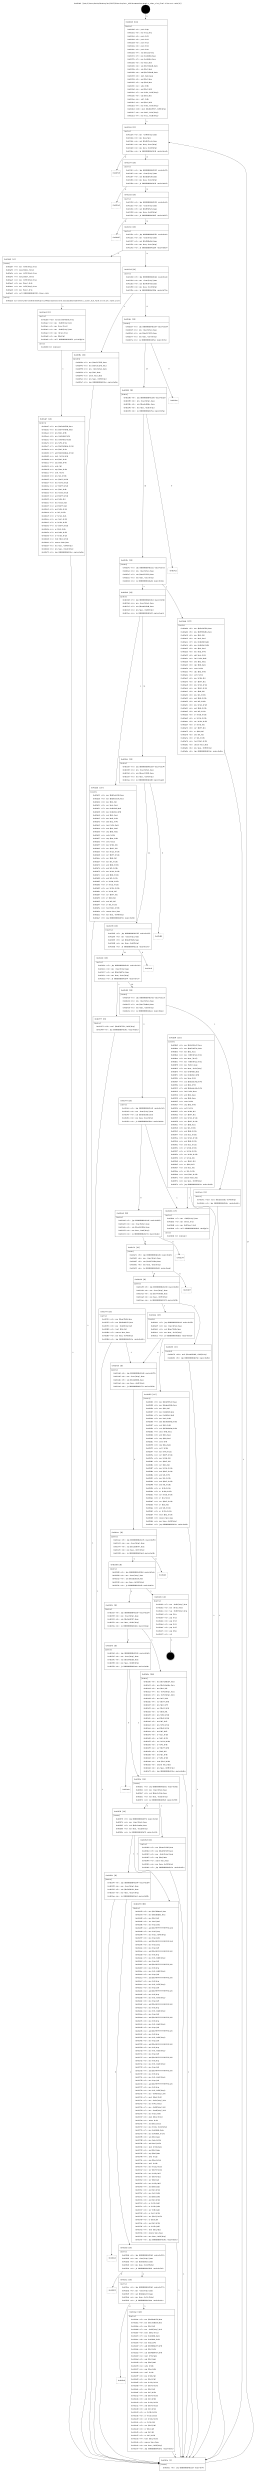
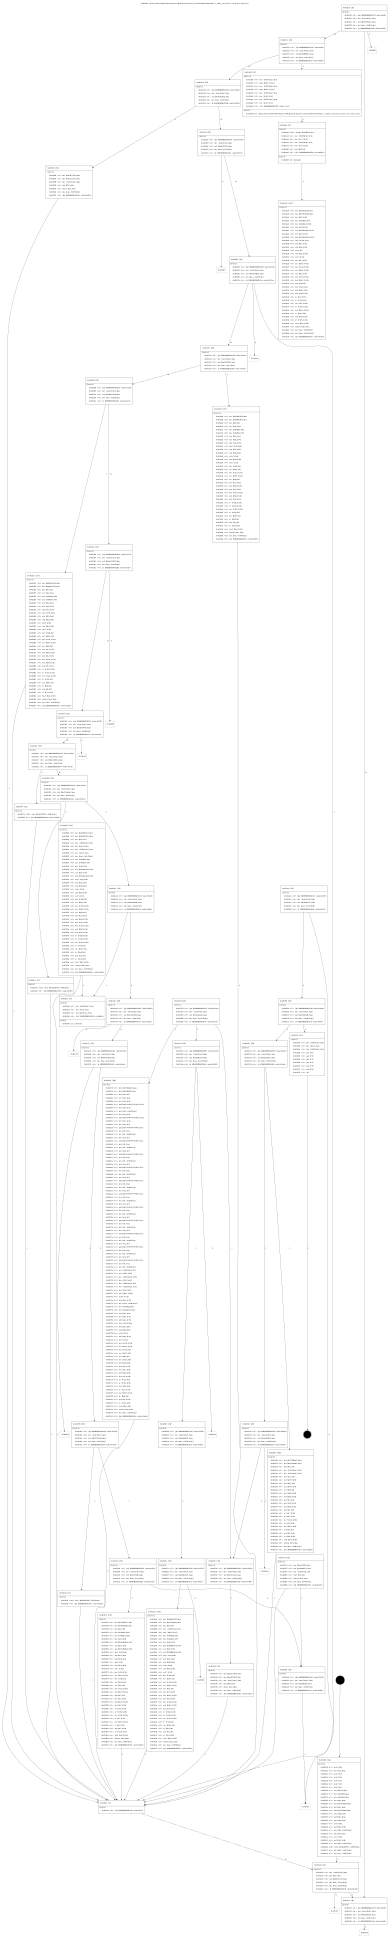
(146, 189) -> (364, 964)
(133, 1459) -> (304, 1748)
(72, 1545) -> (333, 1087)
(146, 1805) -> (230, 1290)
(112, 2290) -> none
